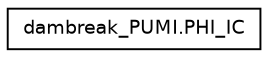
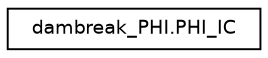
(134, 29) -> (134, 29)
